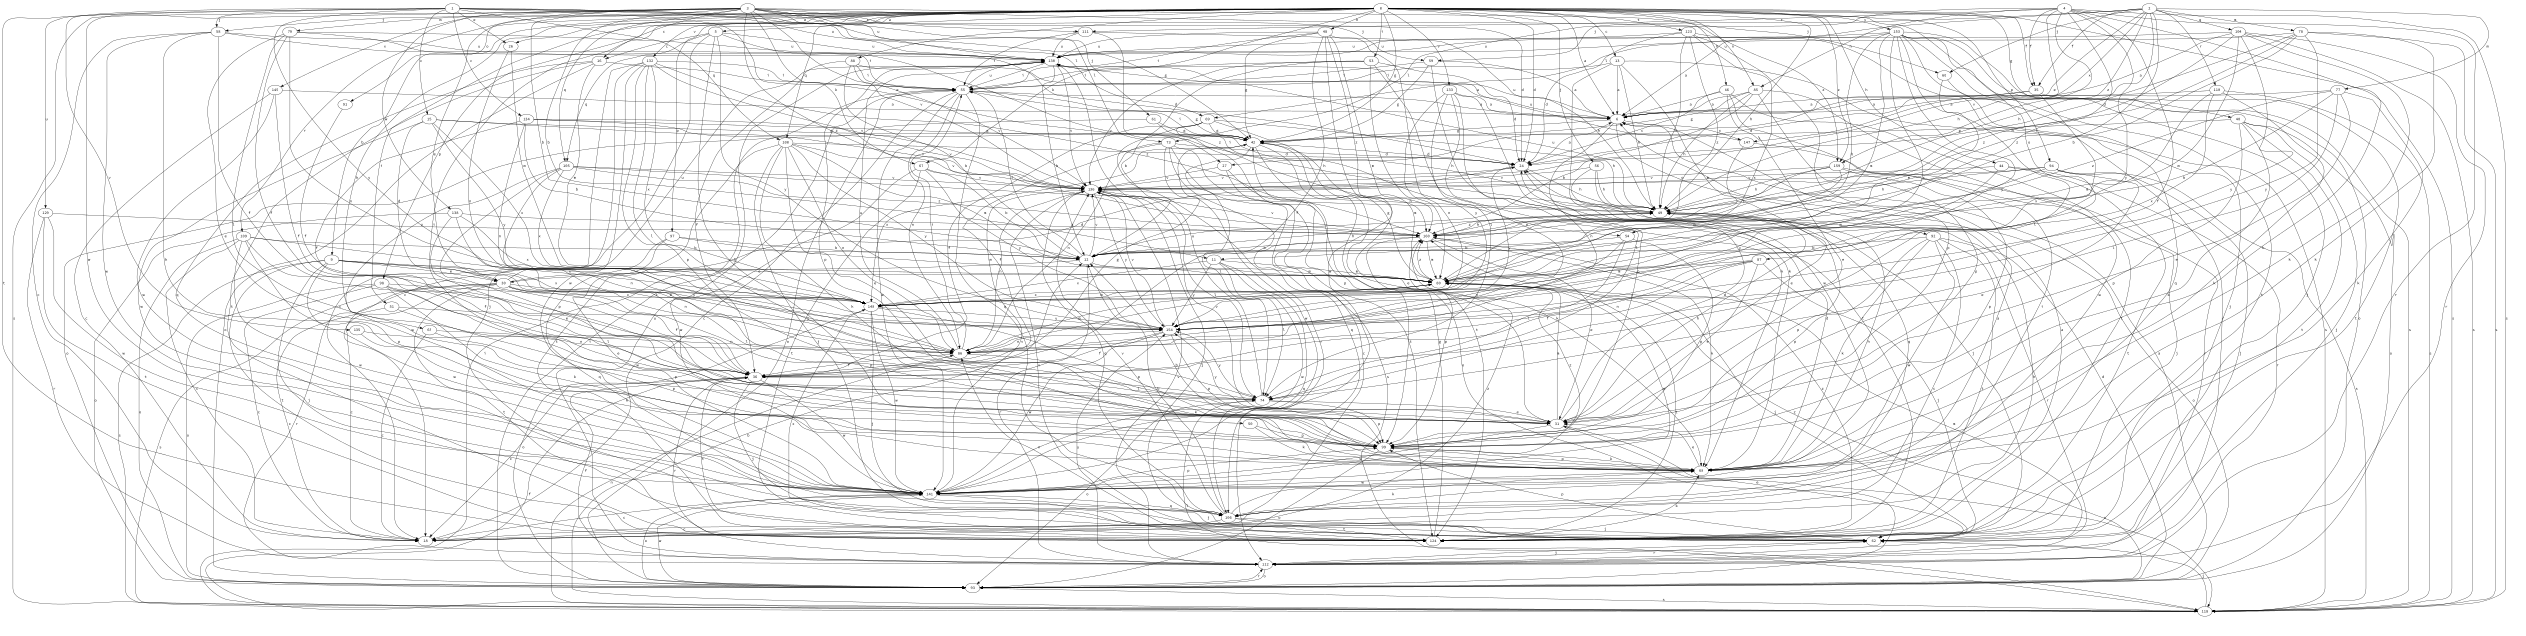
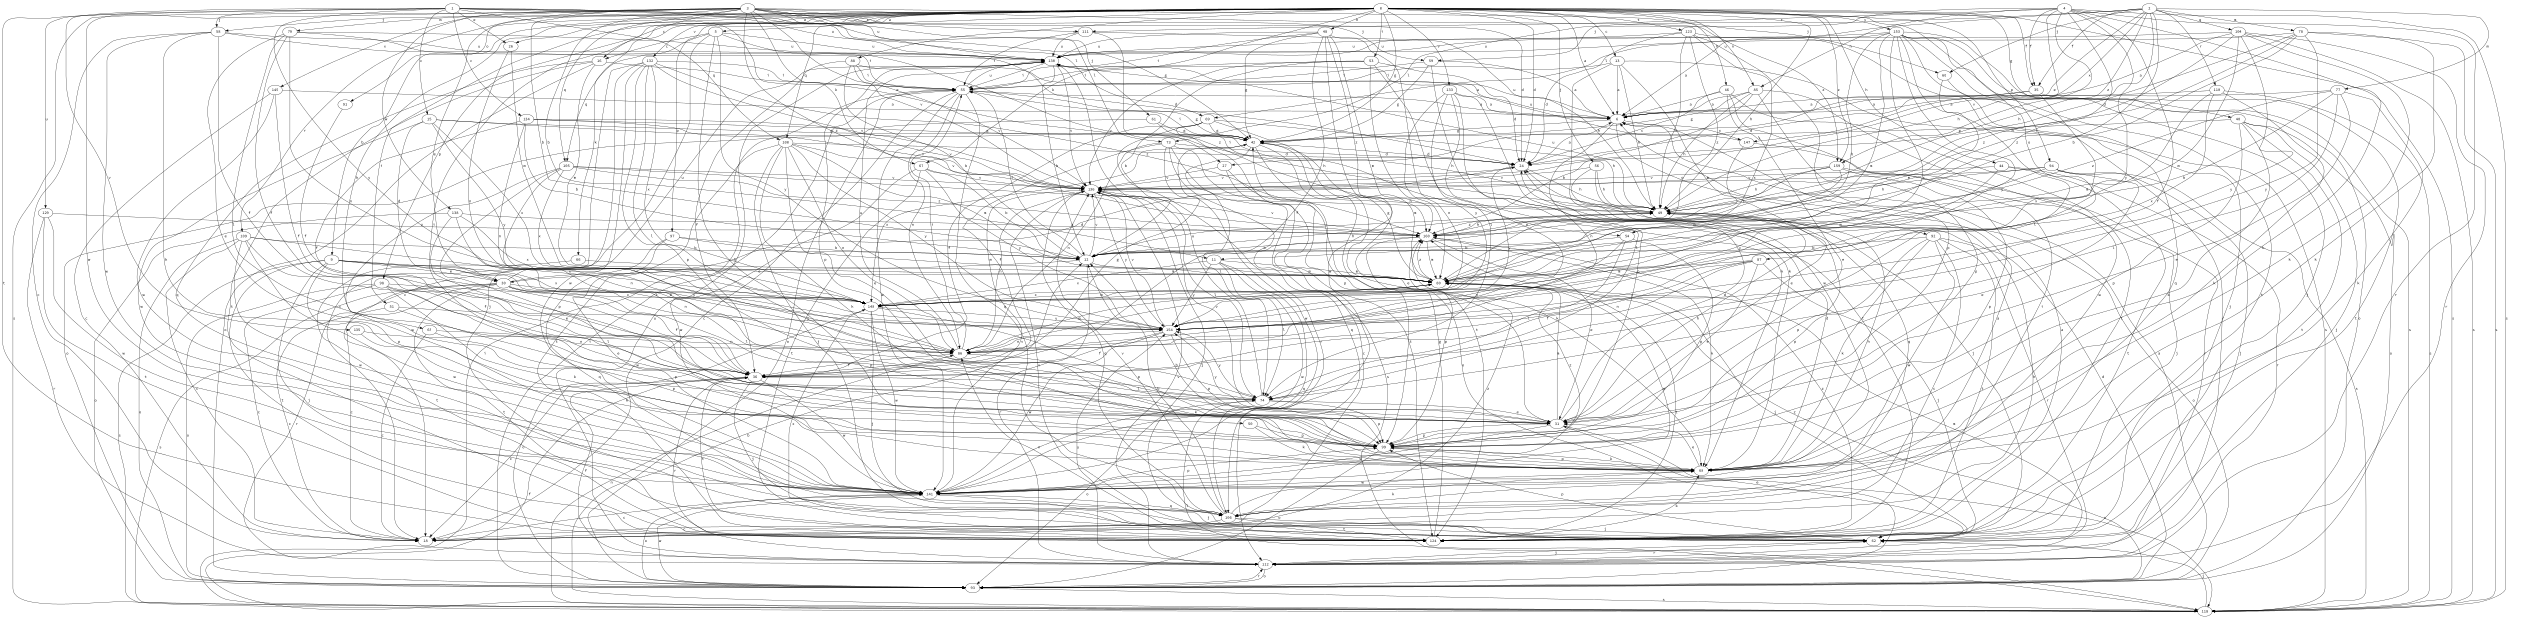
none -> (578, 260)
none -> (1470, 427)
